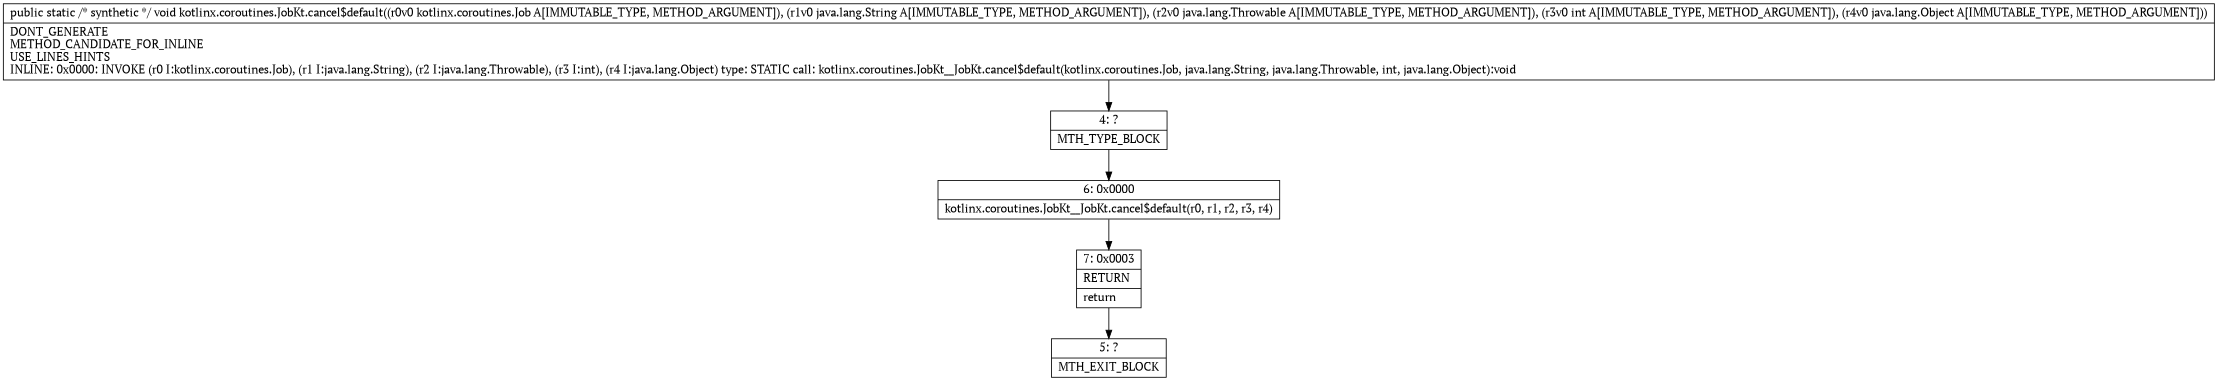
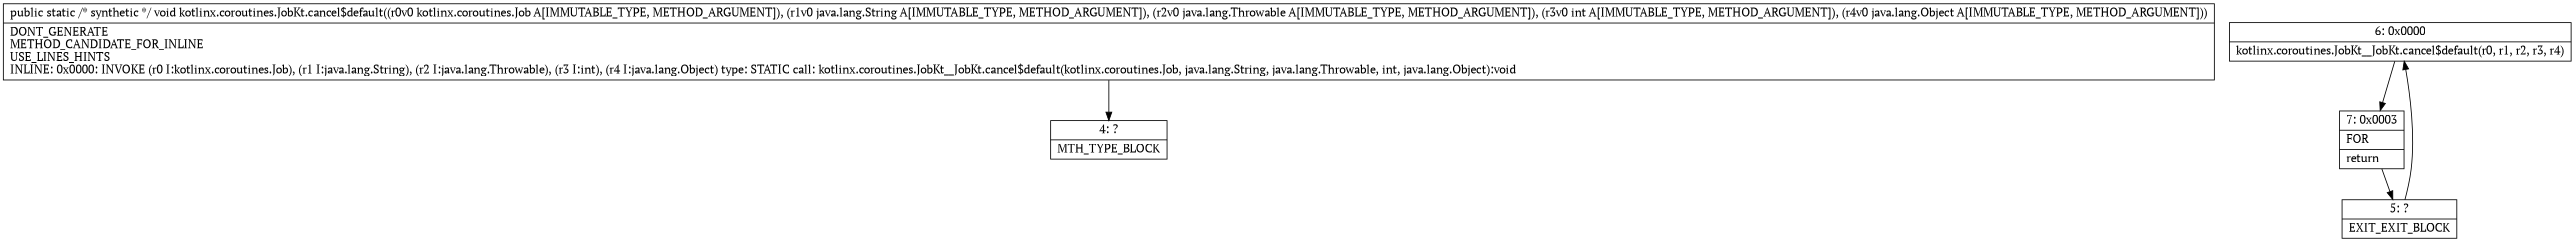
(1109, 161) -> (2412, 135)
(1107, 278) -> (2358, 139)
(1109, 367) -> (2399, 228)
